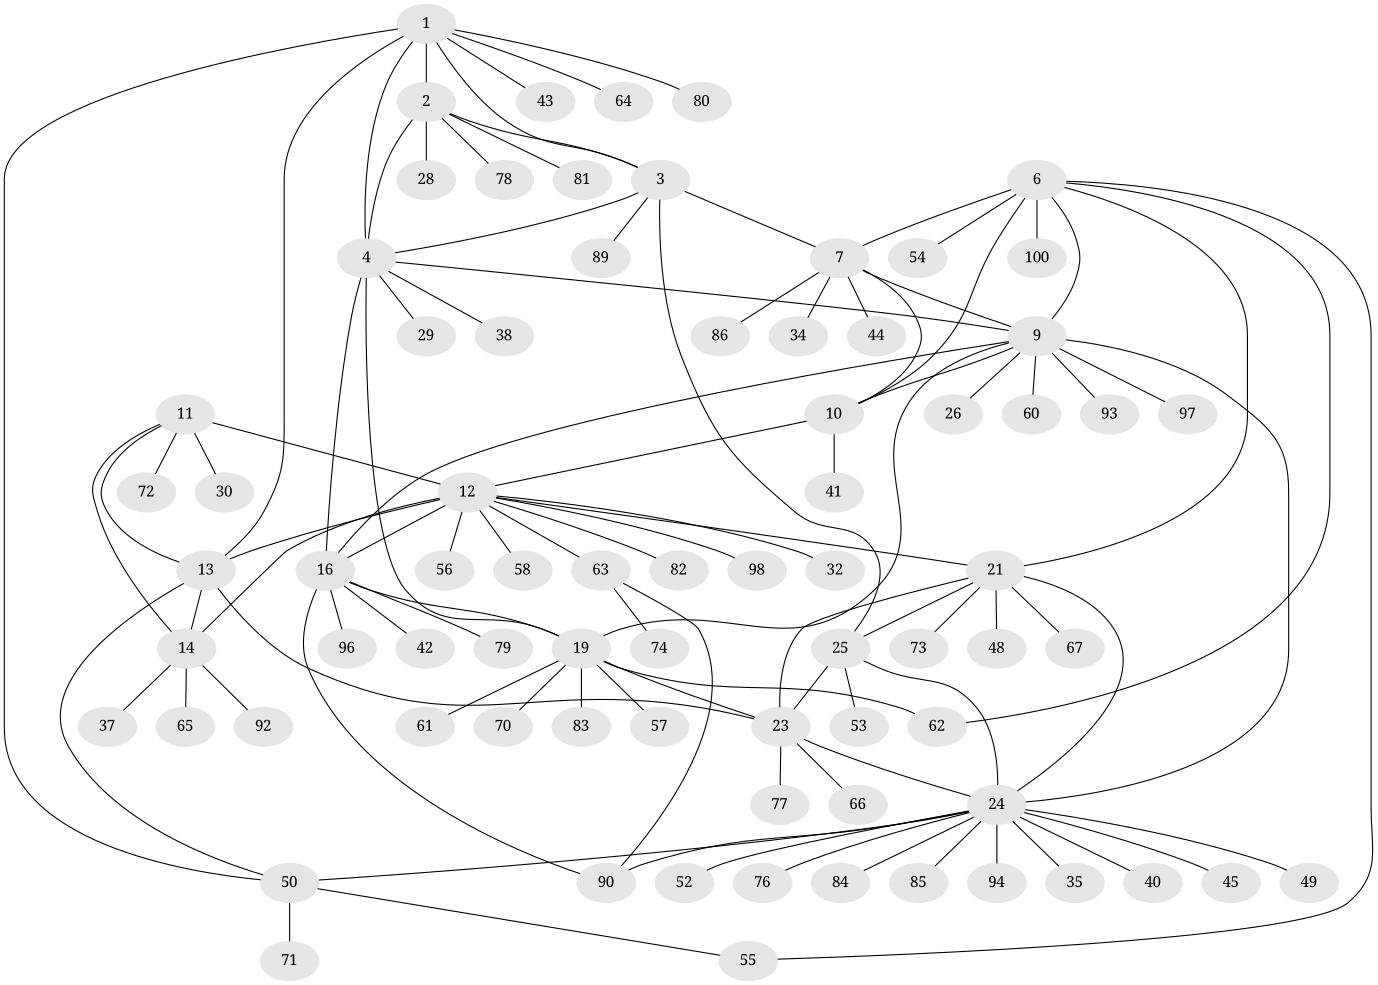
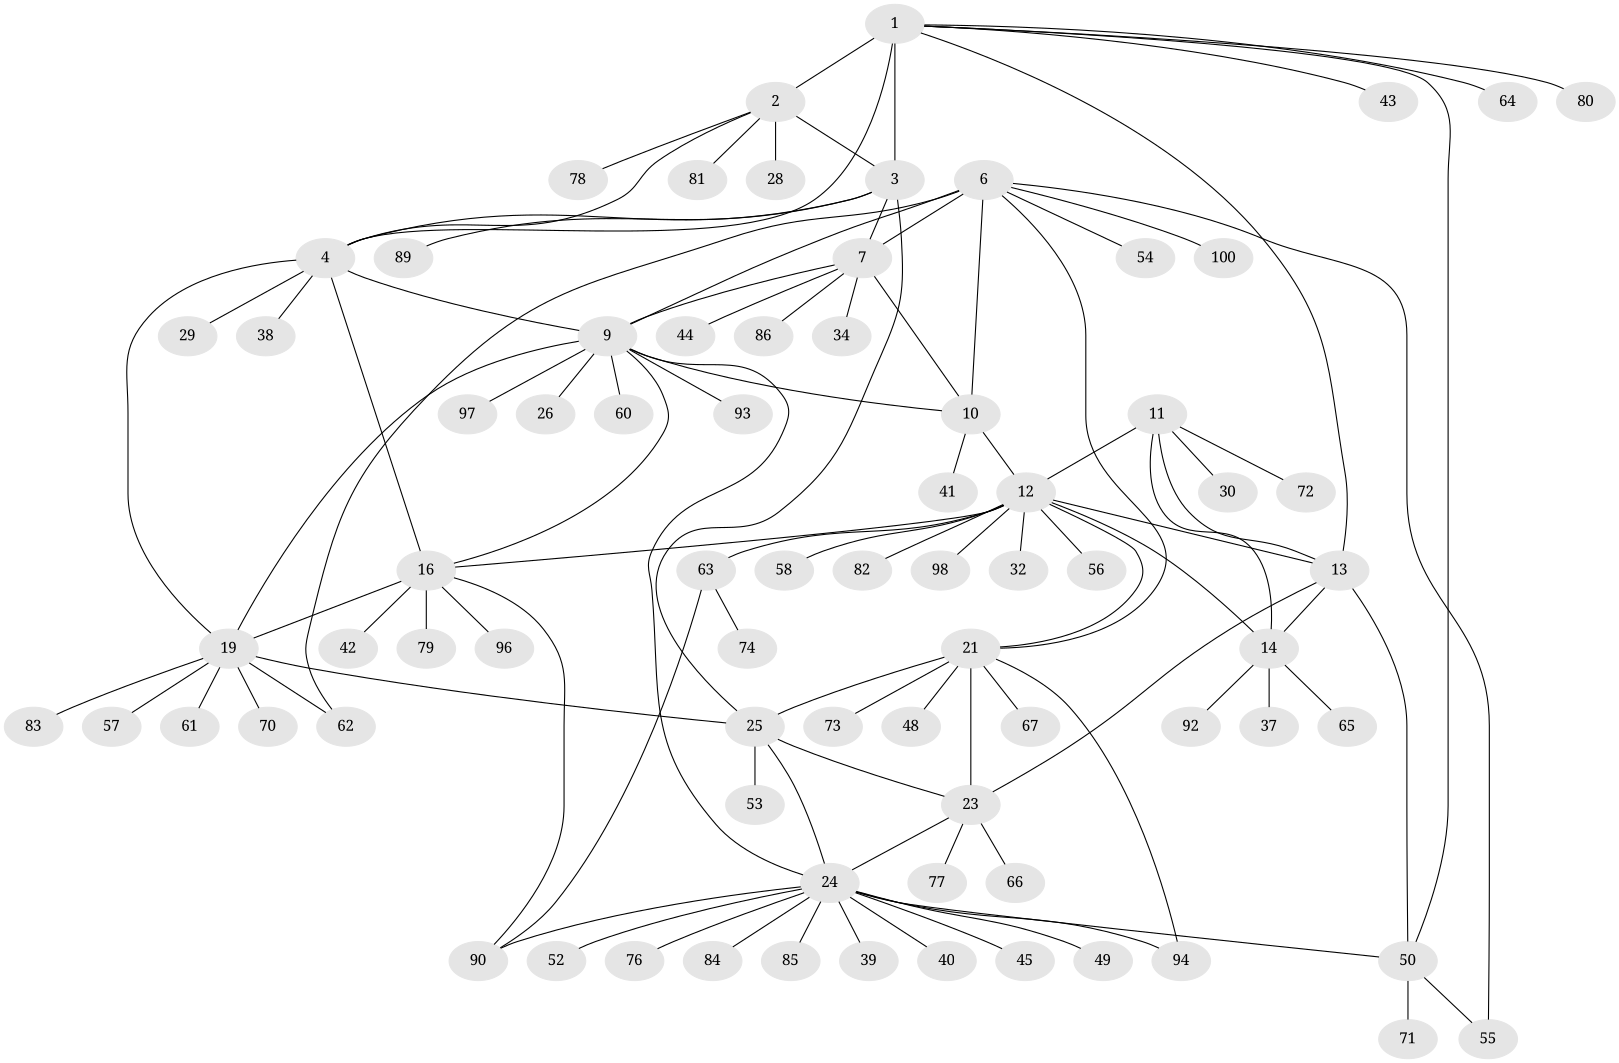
(1121, 677) -> (1118, 778)
(679, 691) -> (490, 696)
(1075, 883) -> (869, 961)
